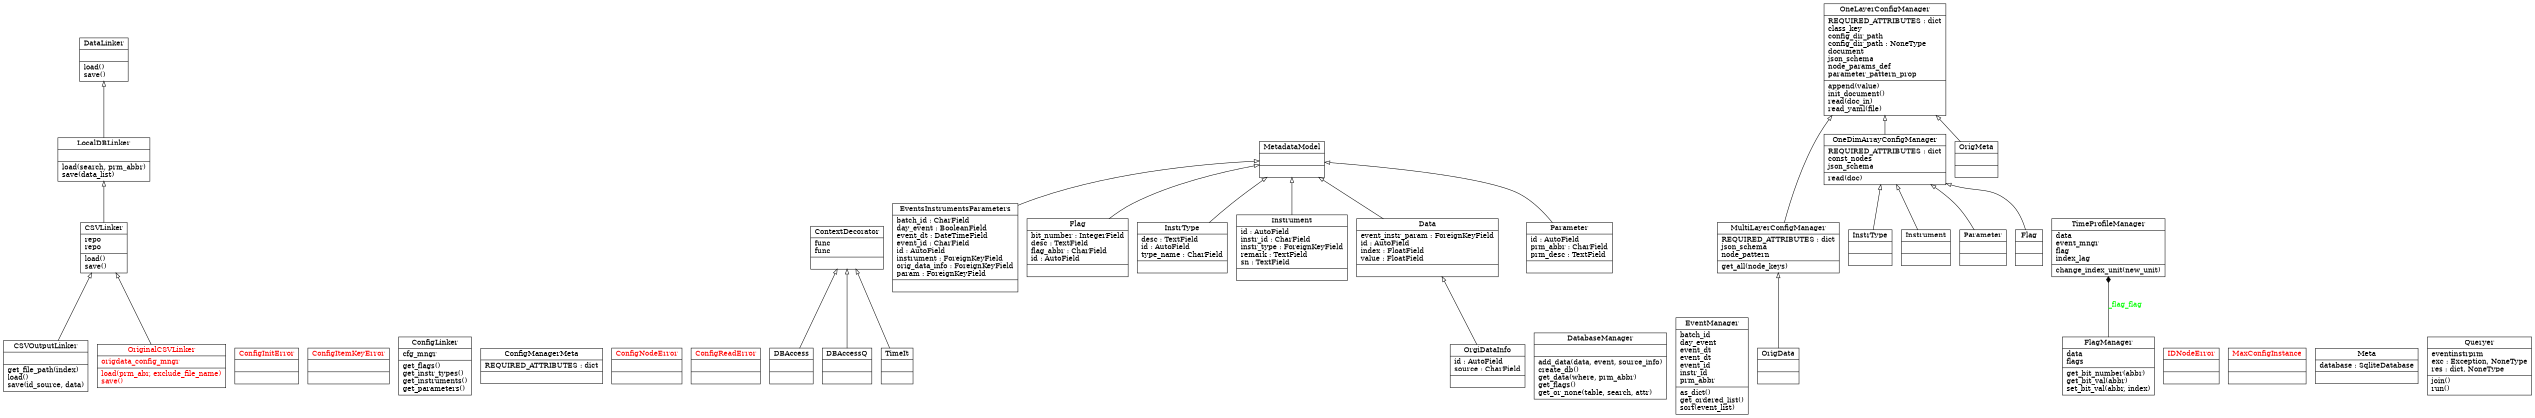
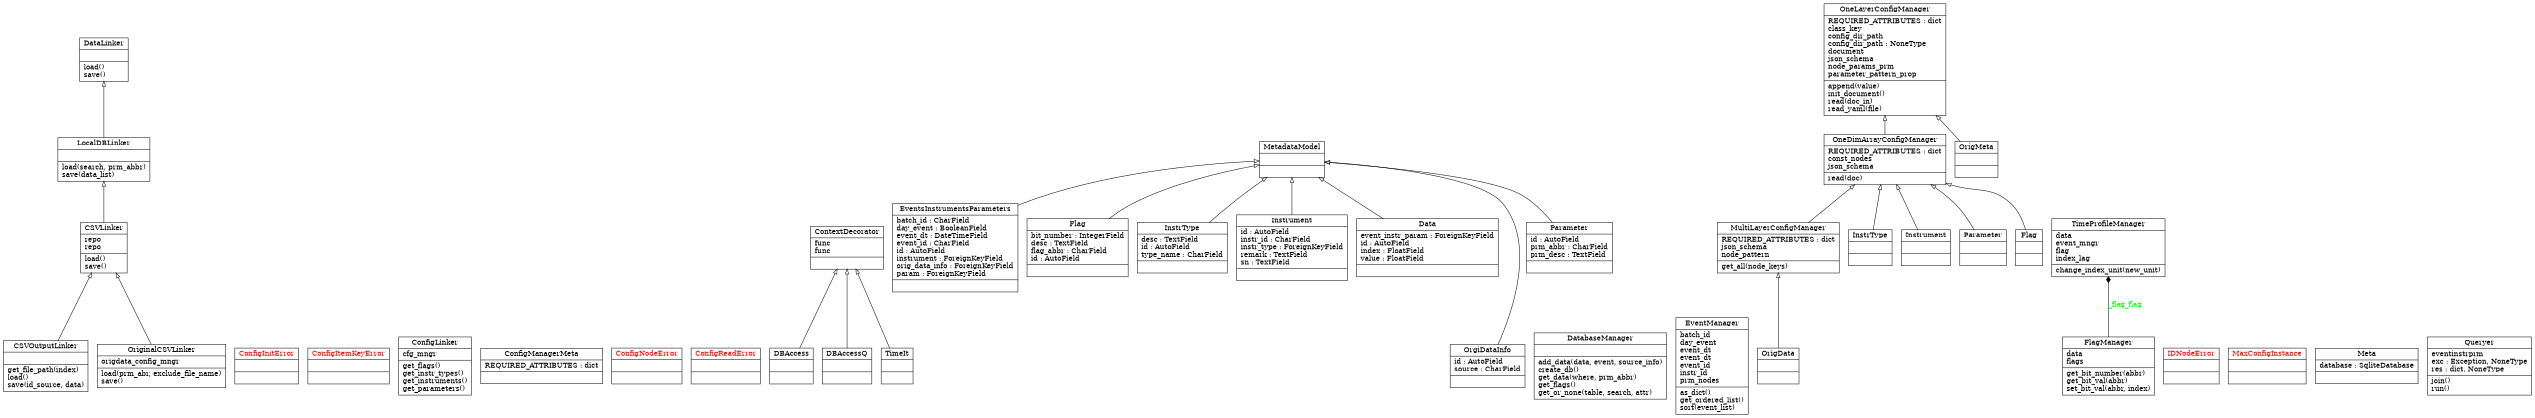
(1859, 67) -> (1861, 67)
(1802, 169) -> (1830, 205)
(1461, 313) -> (1490, 194)
(162, 366) -> (162, 366)
(1698, 381) -> (1700, 381)
